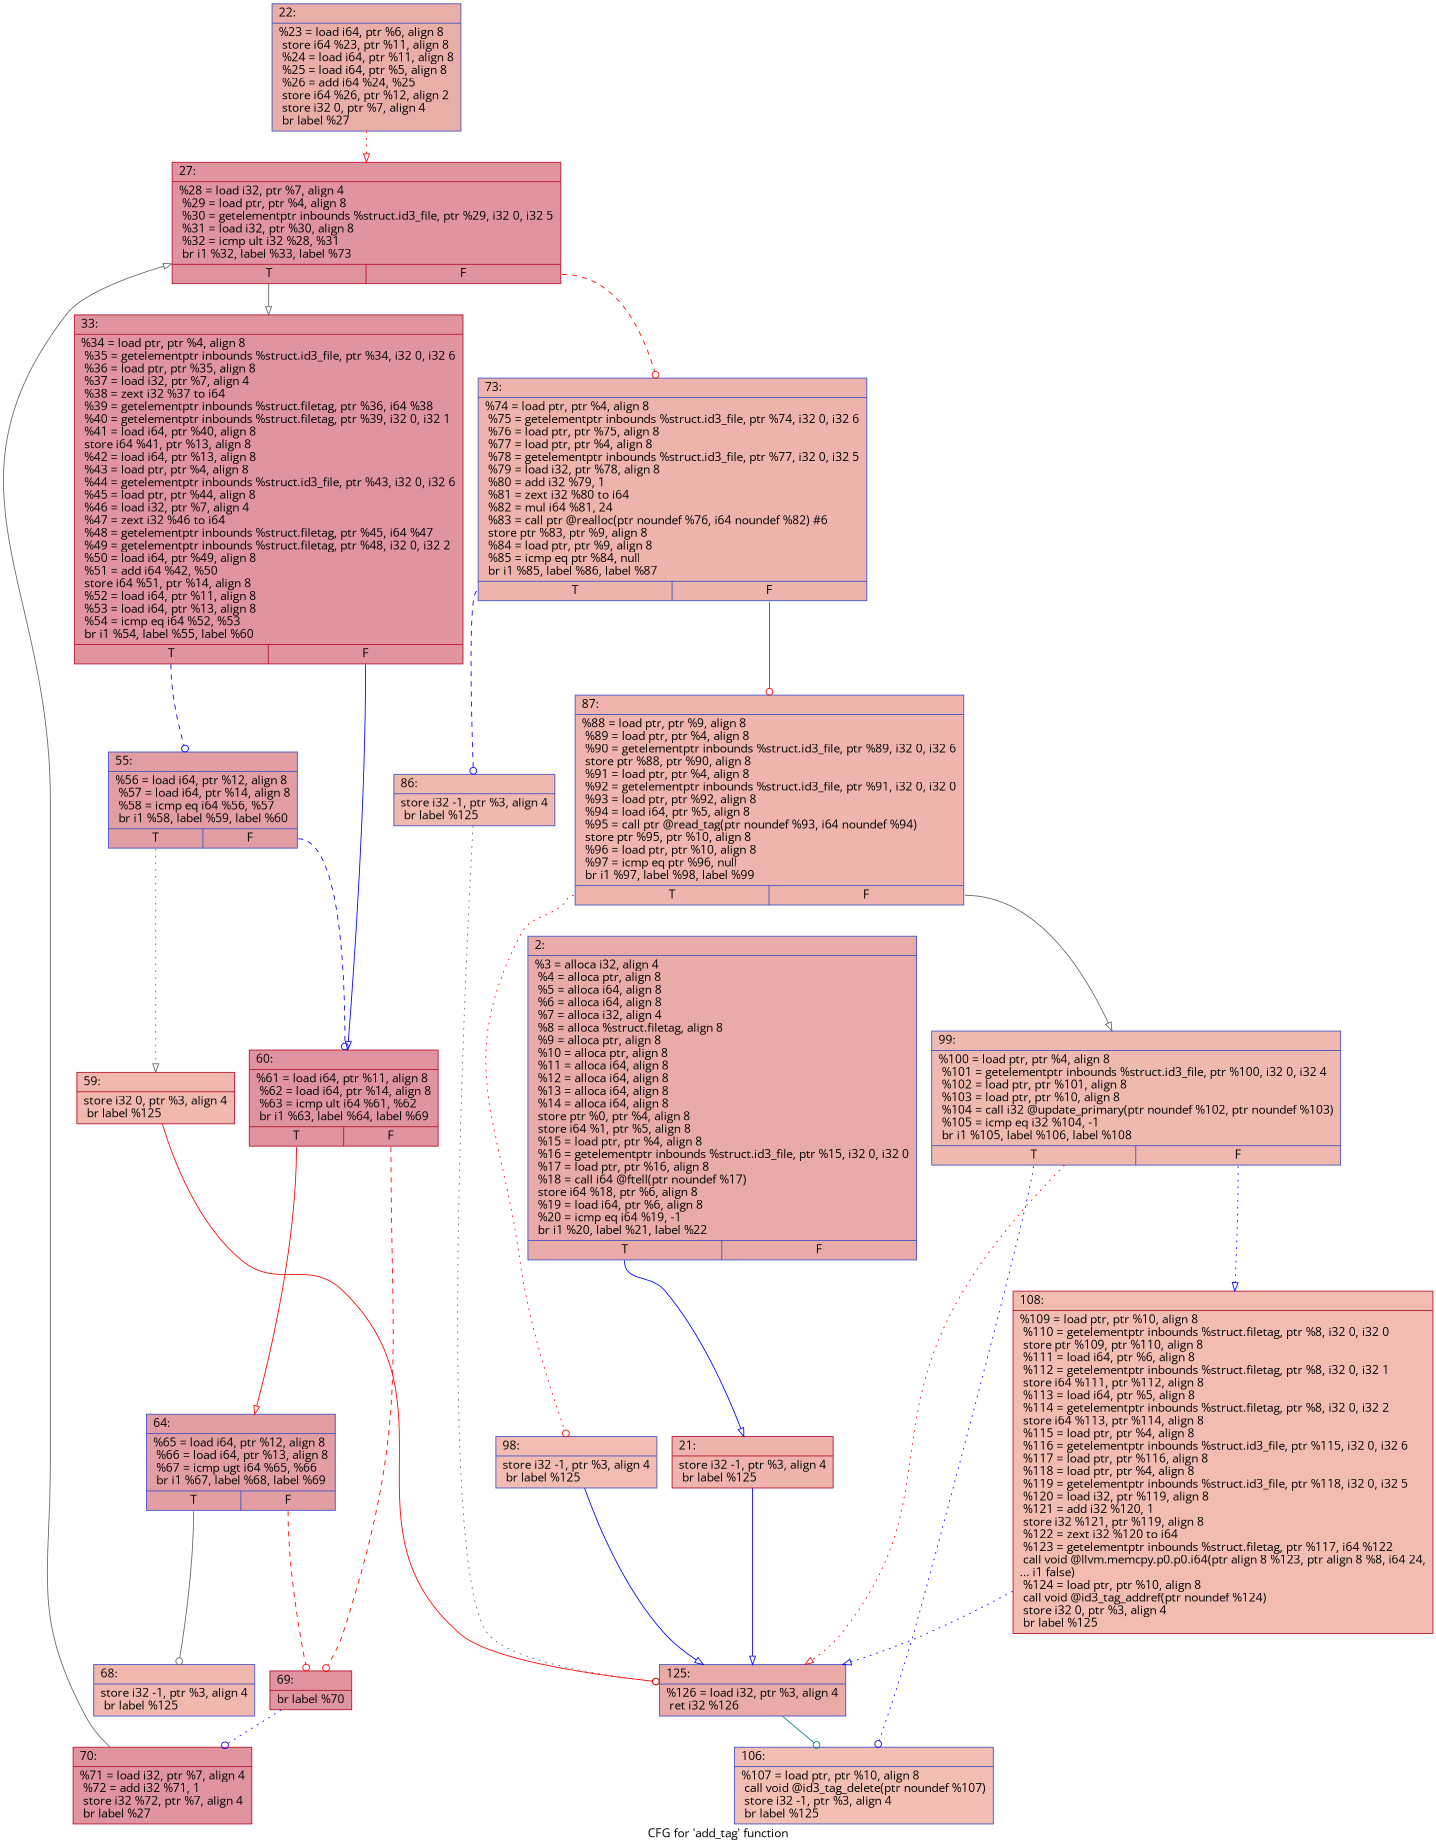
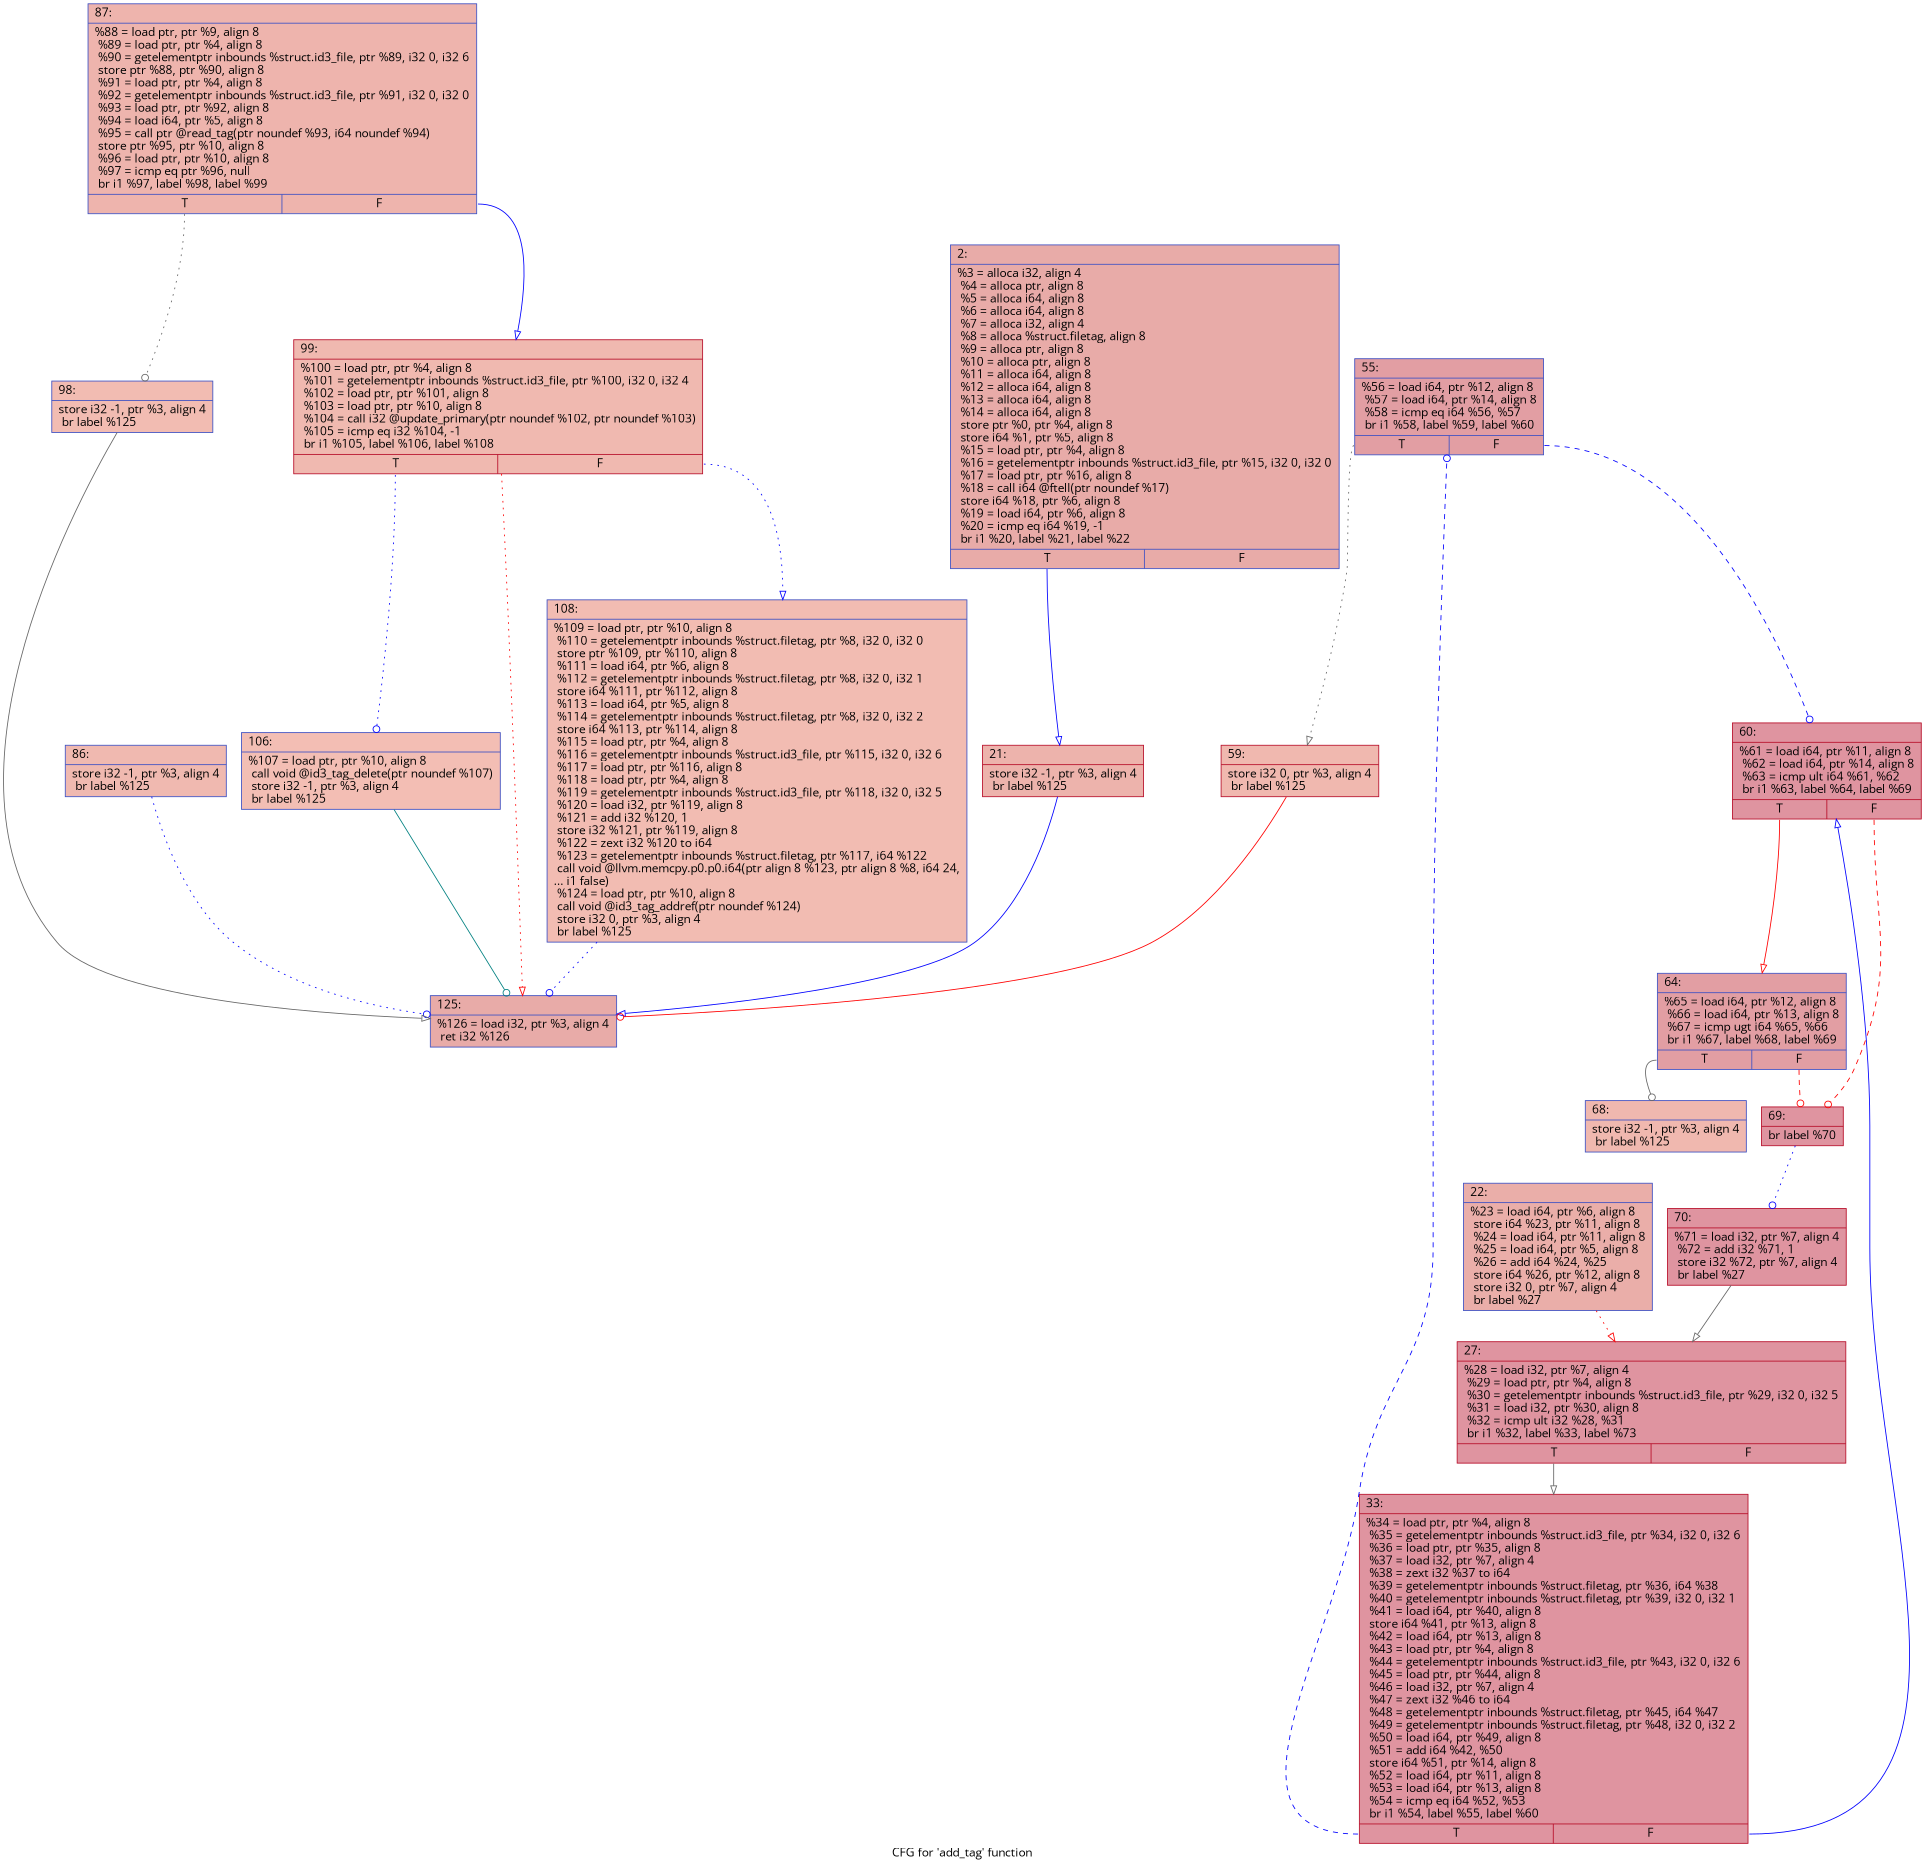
(364, 96) -> (1555, 1275)
(672, 489) -> none
(1054, 939) -> (523, 255)
(1136, 1098) -> (498, 407)
(498, 1149) -> (173, 296)
(458, 1318) -> (248, 953)
(1223, 1462) -> (757, 771)
(628, 1583) -> (18, 870)
(933, 1631) -> (574, 966)
(798, 1729) -> (449, 900)
